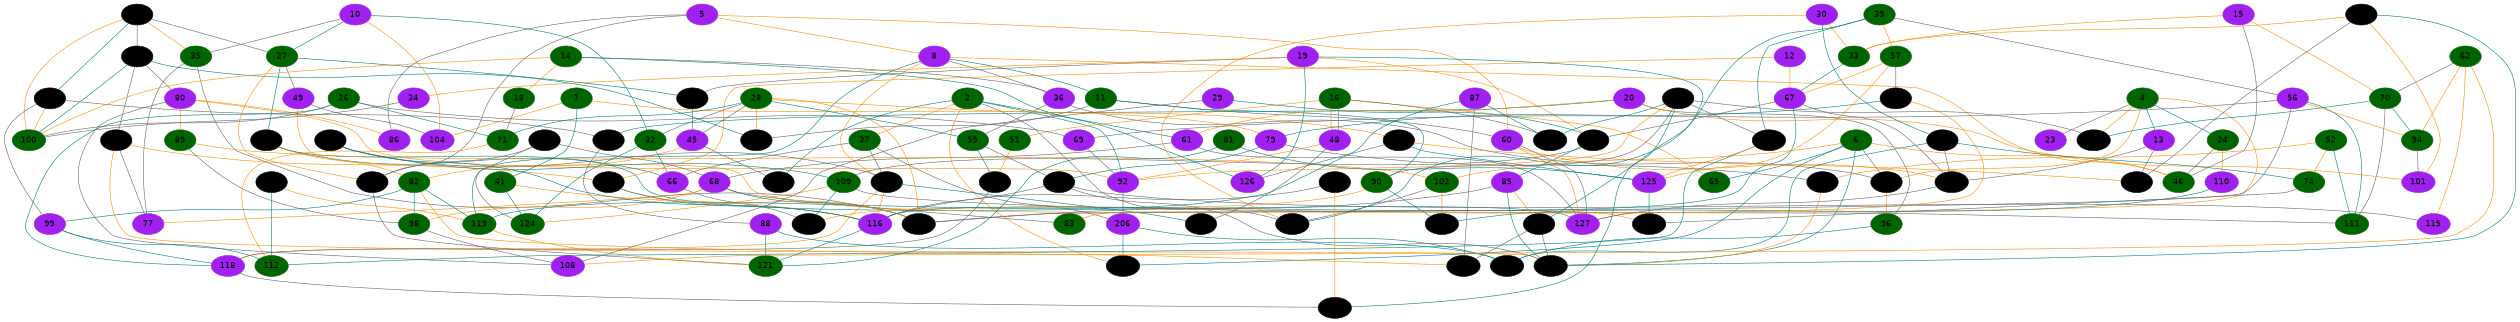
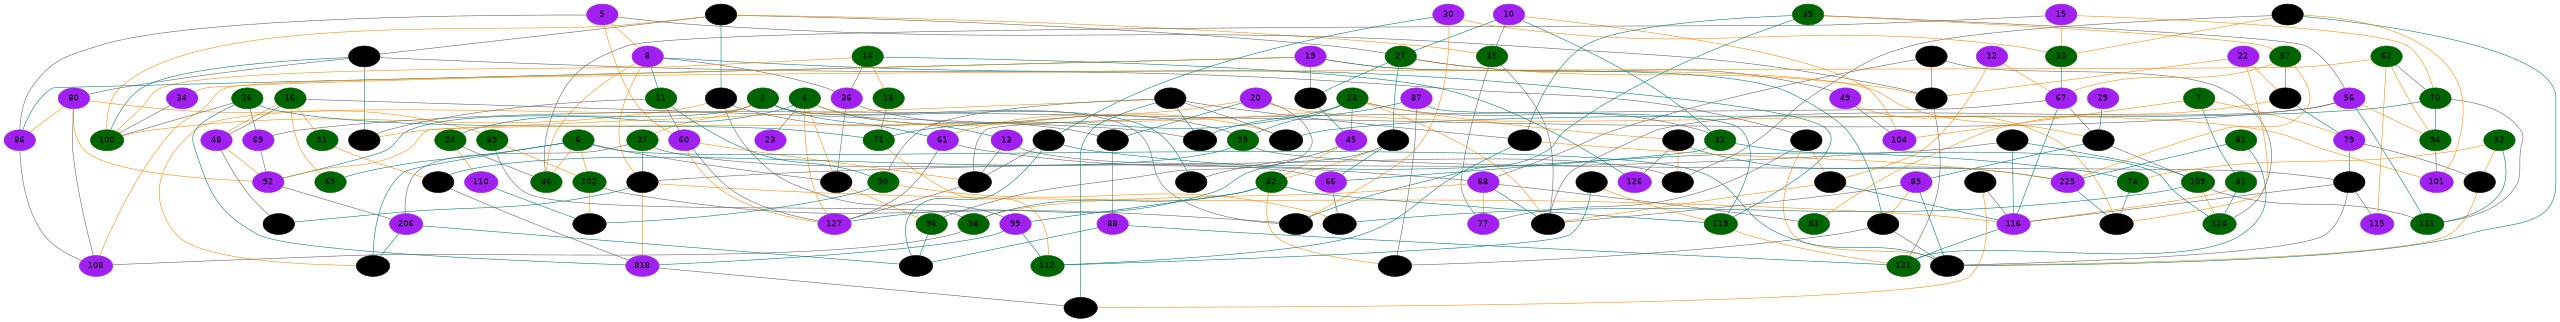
none -> (2243, 56)
(1298, 139) -> (648, 73)
(915, 142) -> (33, 216)
(1649, 182) -> (2068, 182)
(228, 266) -> (642, 266)
